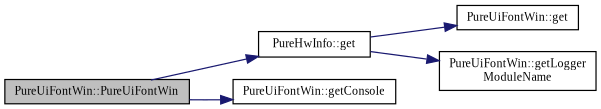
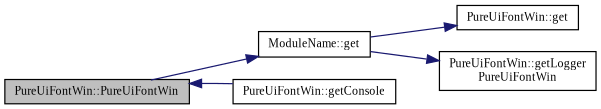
(314, 44) -> (314, 44)
(518, 71) -> (518, 71)
(205, 100) -> (217, 83)
